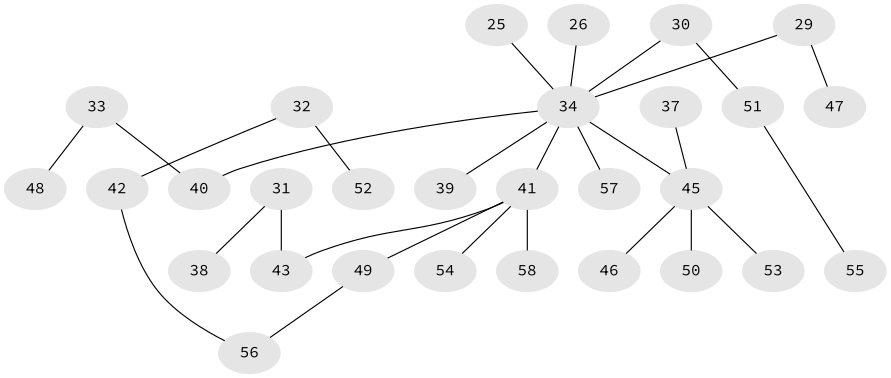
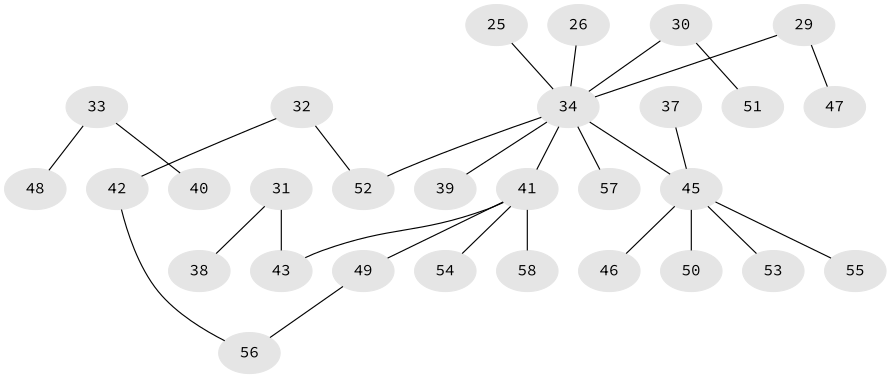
(378, 135) -> (464, 145)
(804, 189) -> (773, 230)
